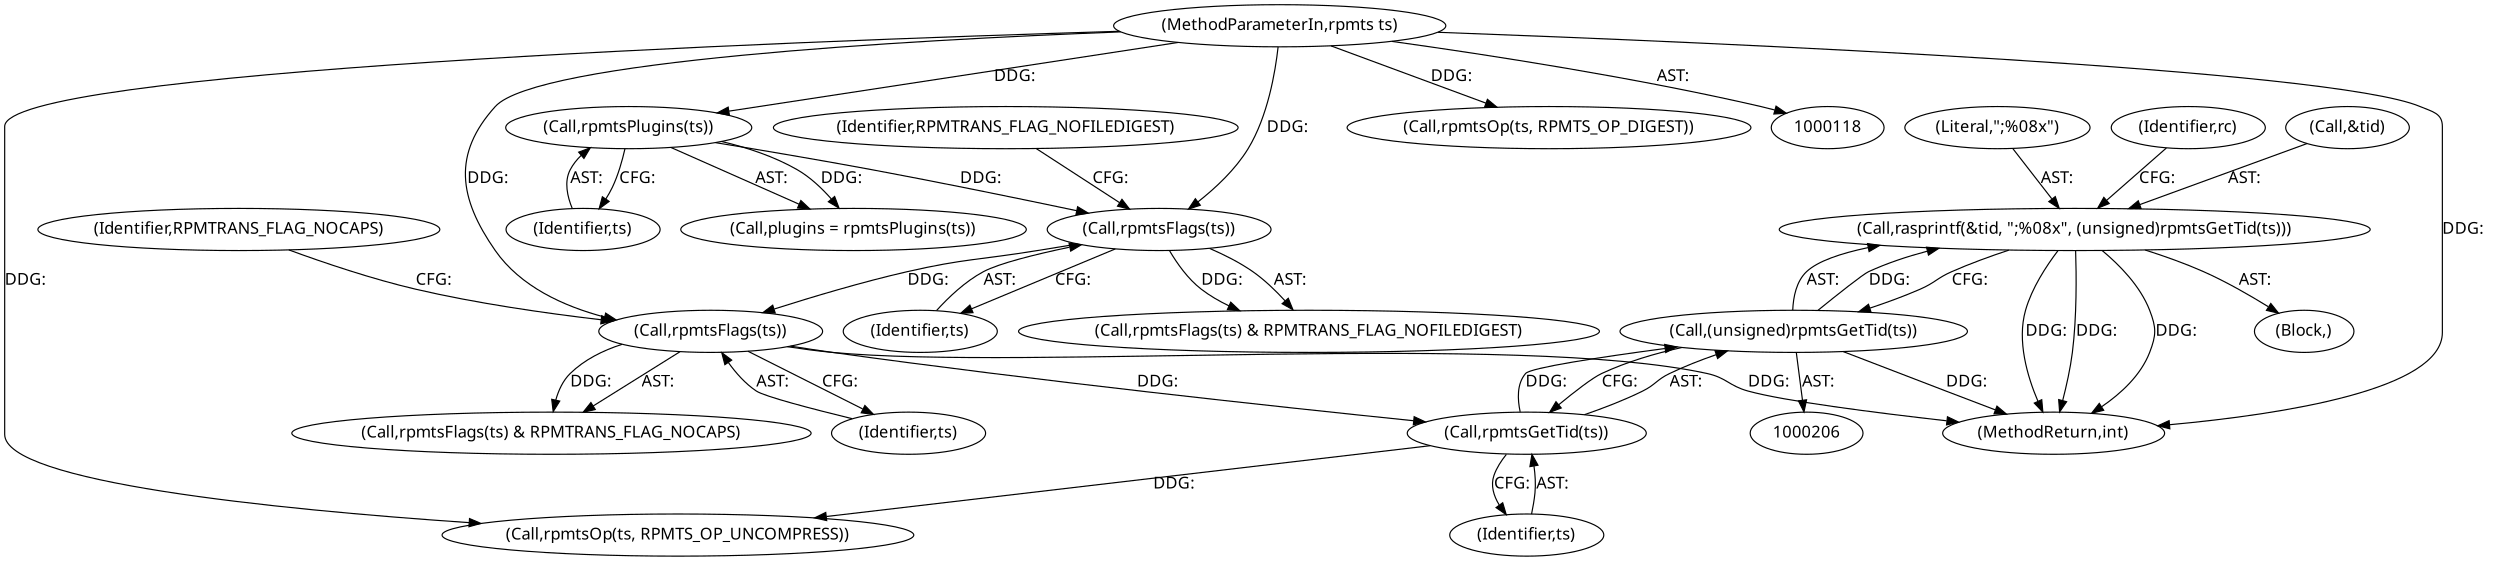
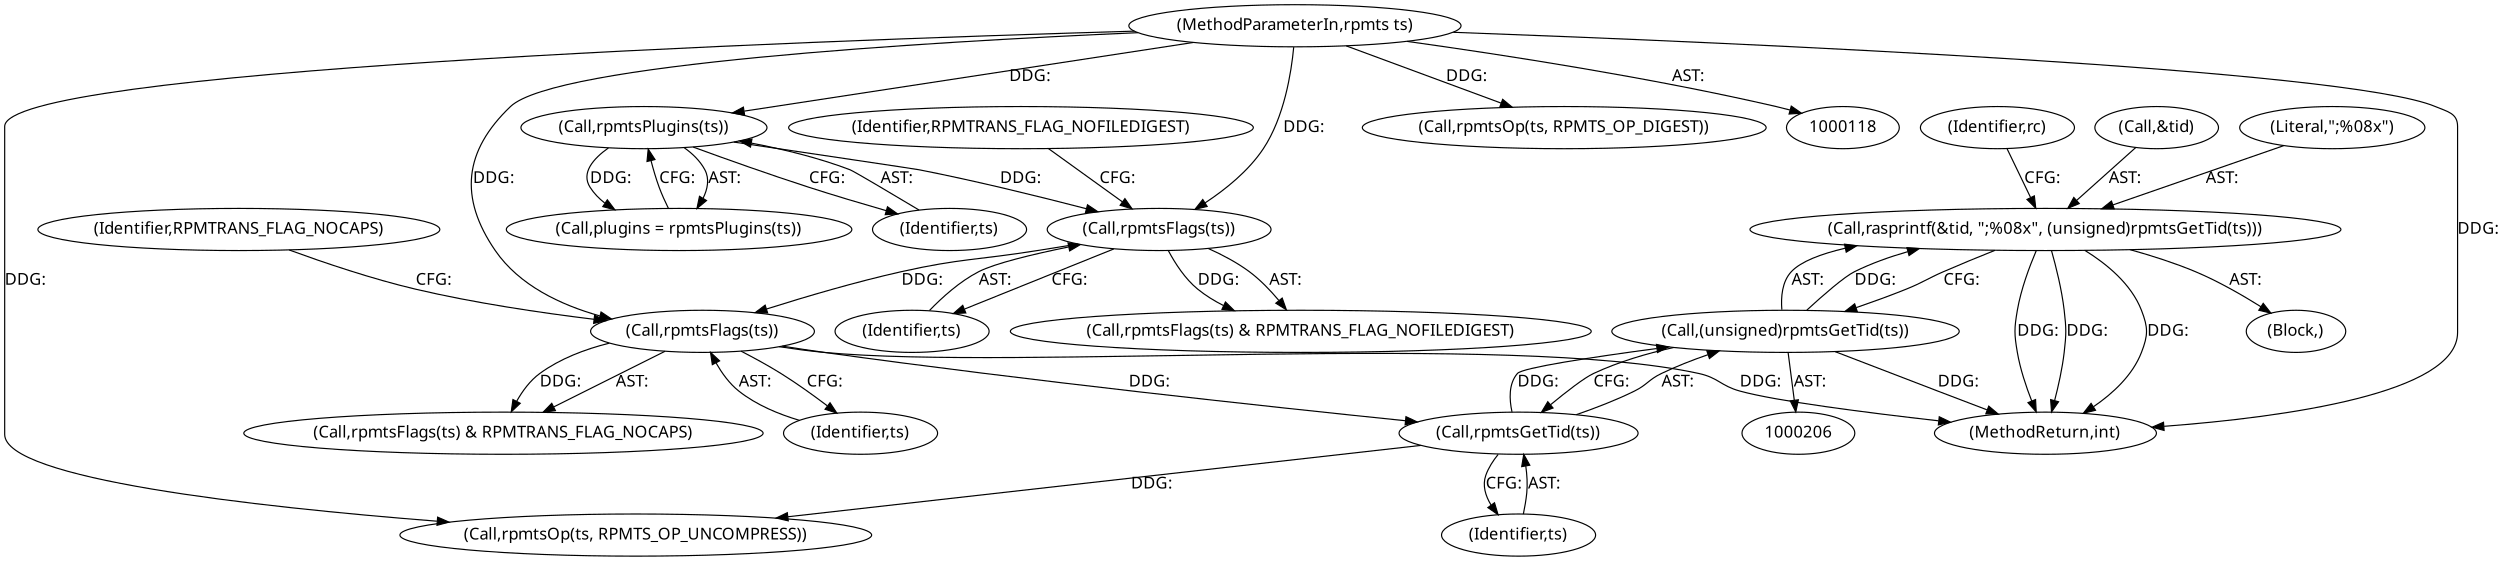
none -> (658, 185)
